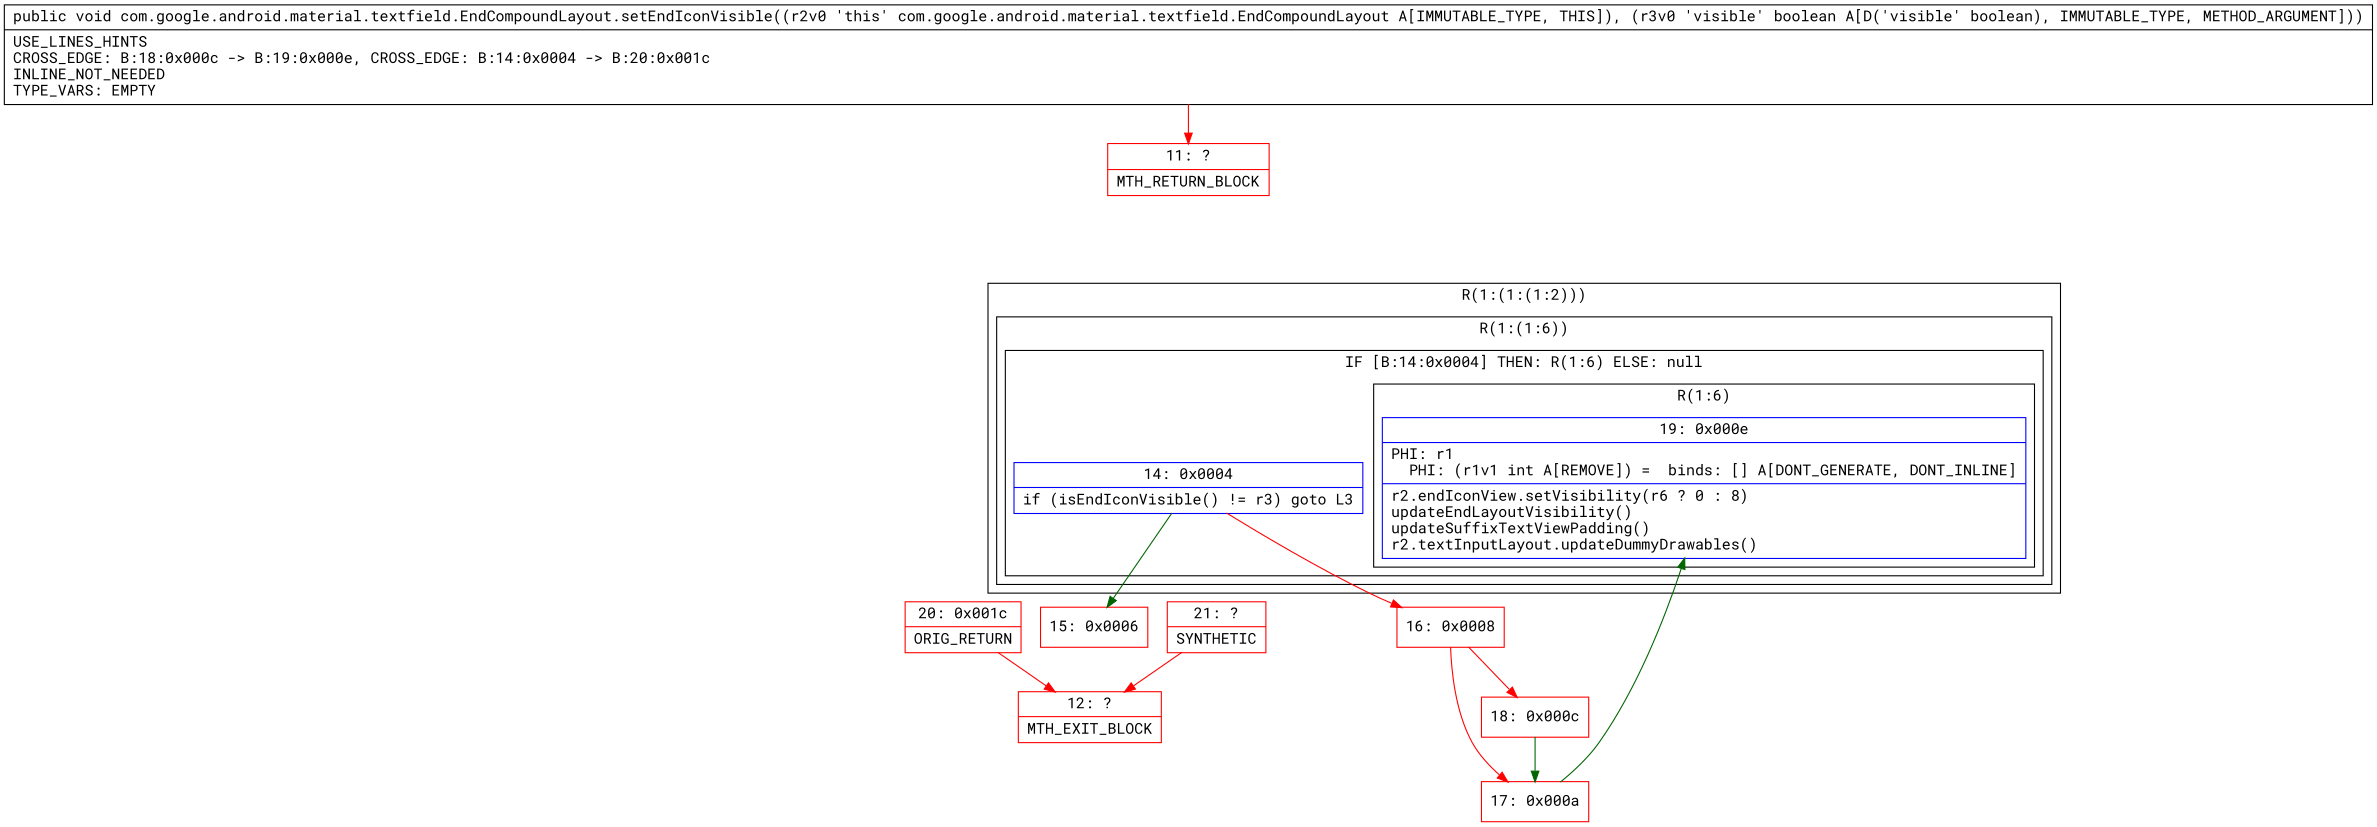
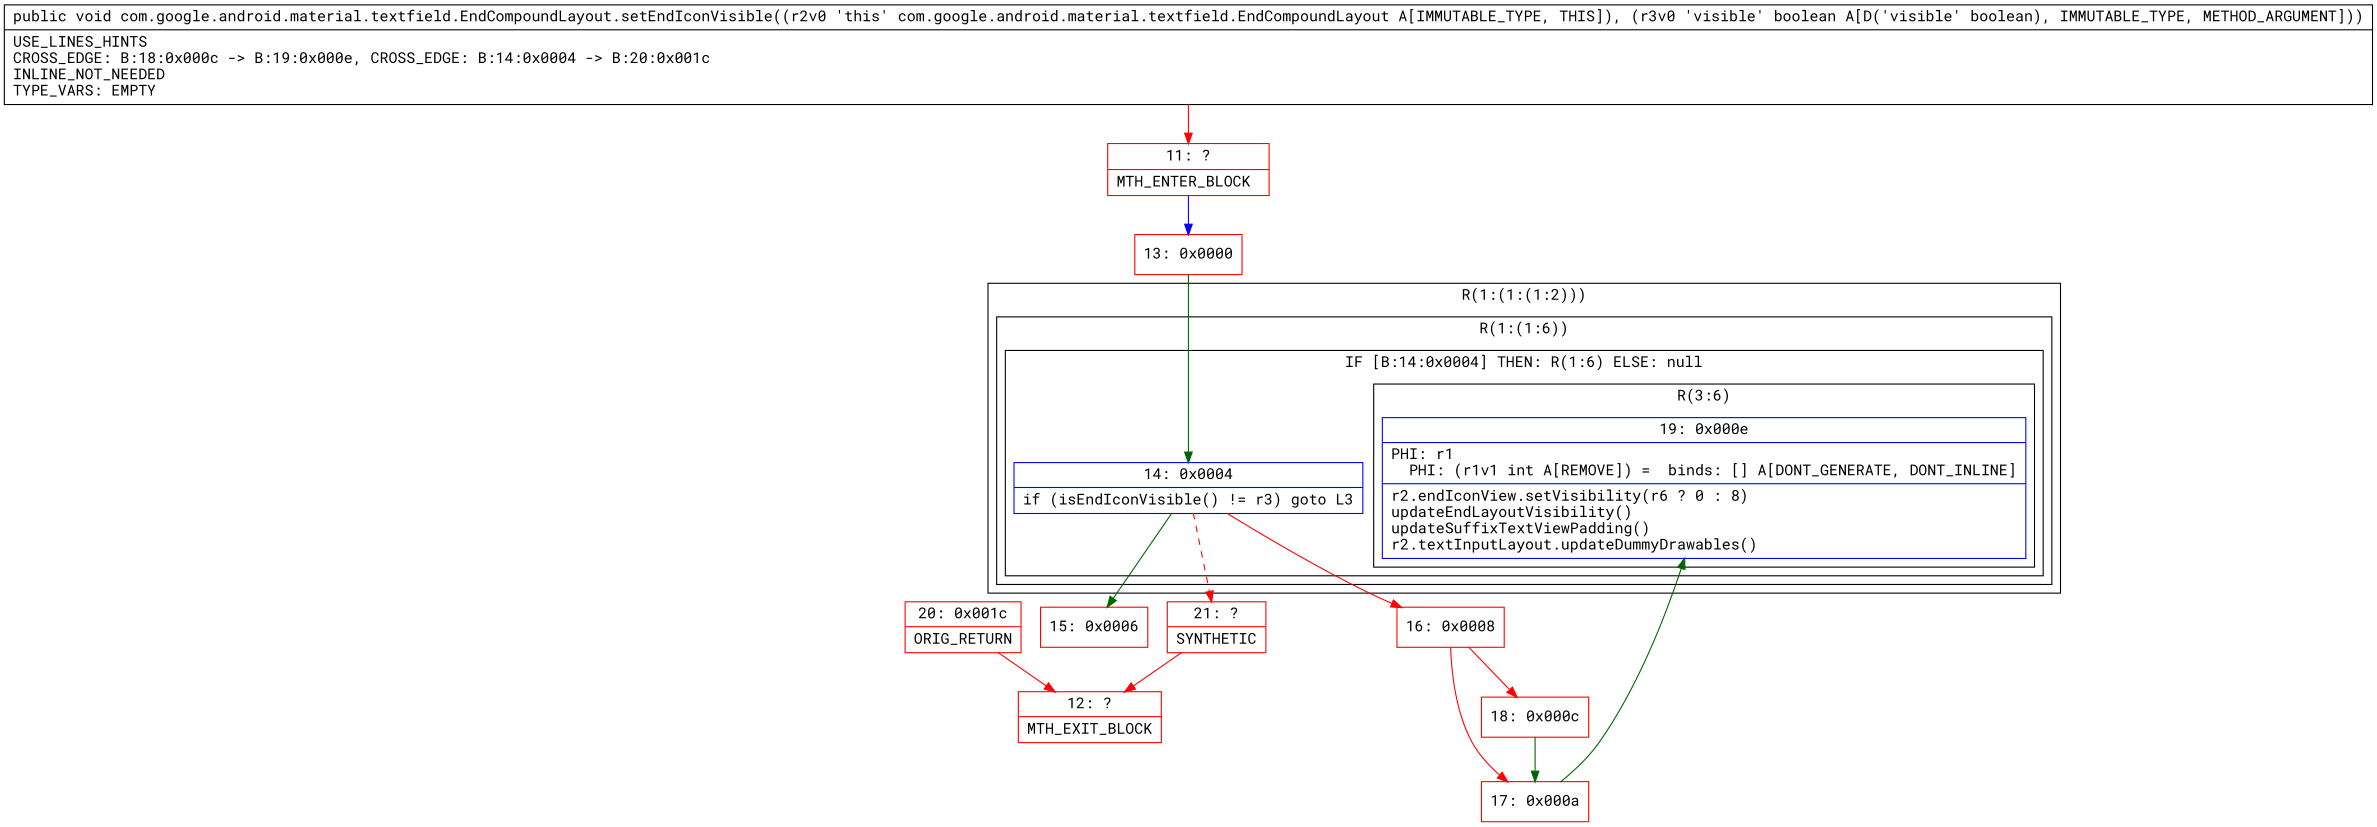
(1188, 182) -> (1184, 182)
none -> (1188, 255)
(1704, 396) -> (1704, 396)
none -> (1201, 552)
